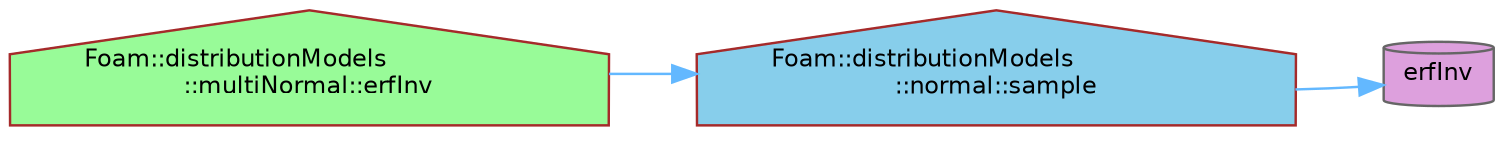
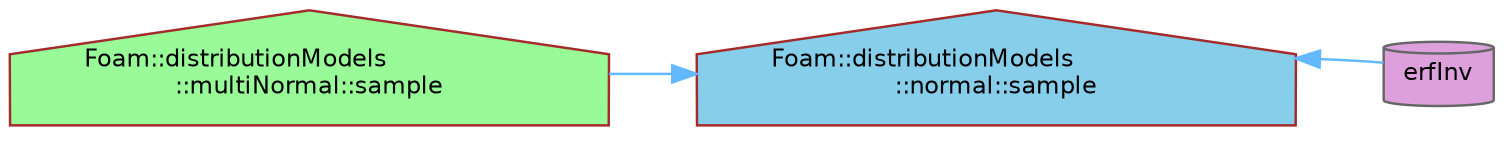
(309, 74) -> (309, 74)
(1327, 88) -> (1352, 61)
